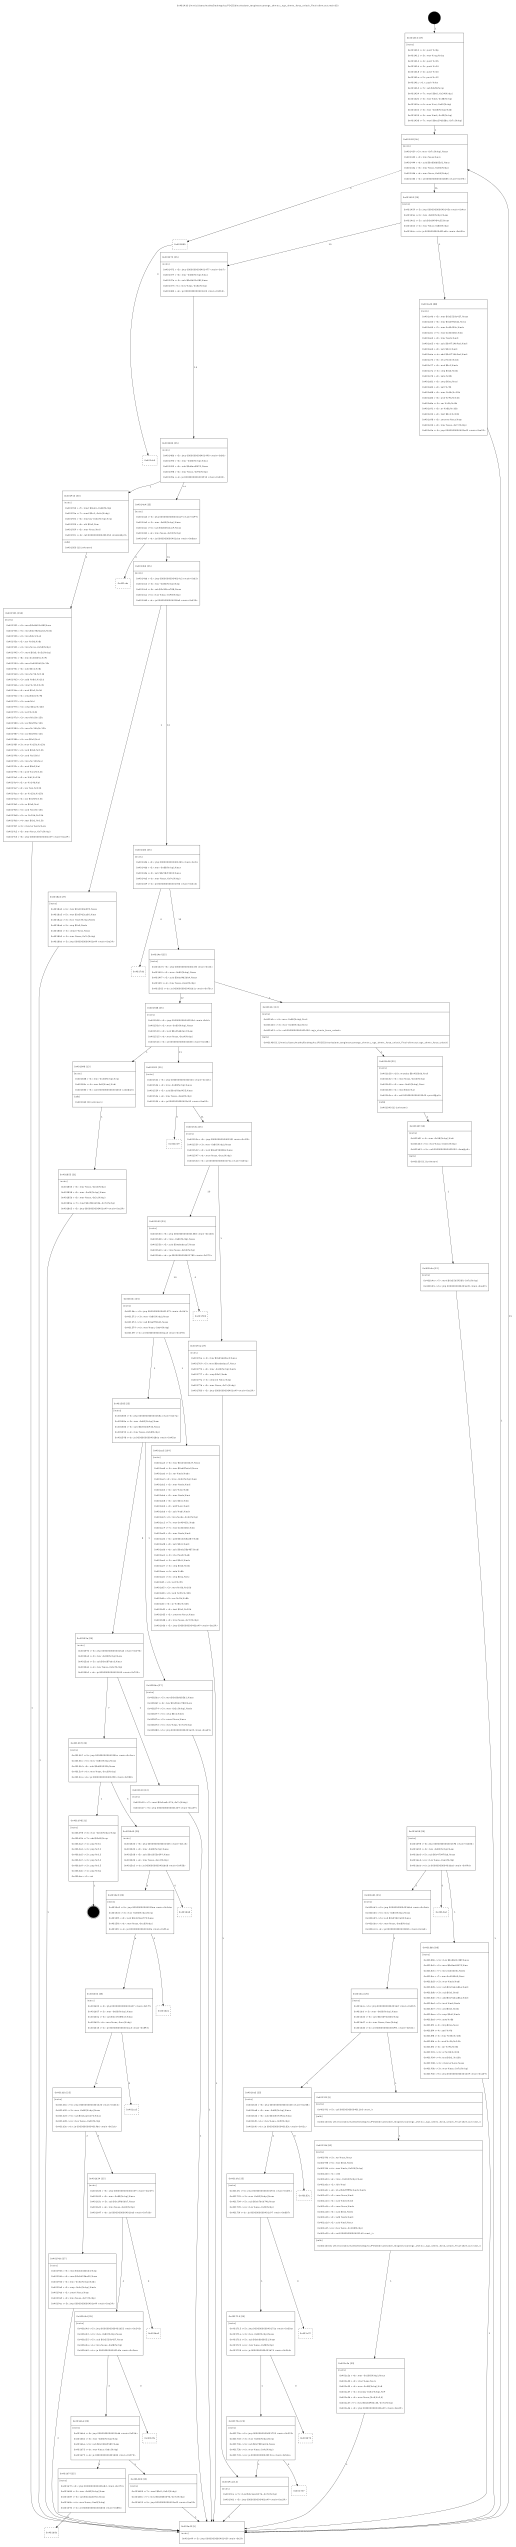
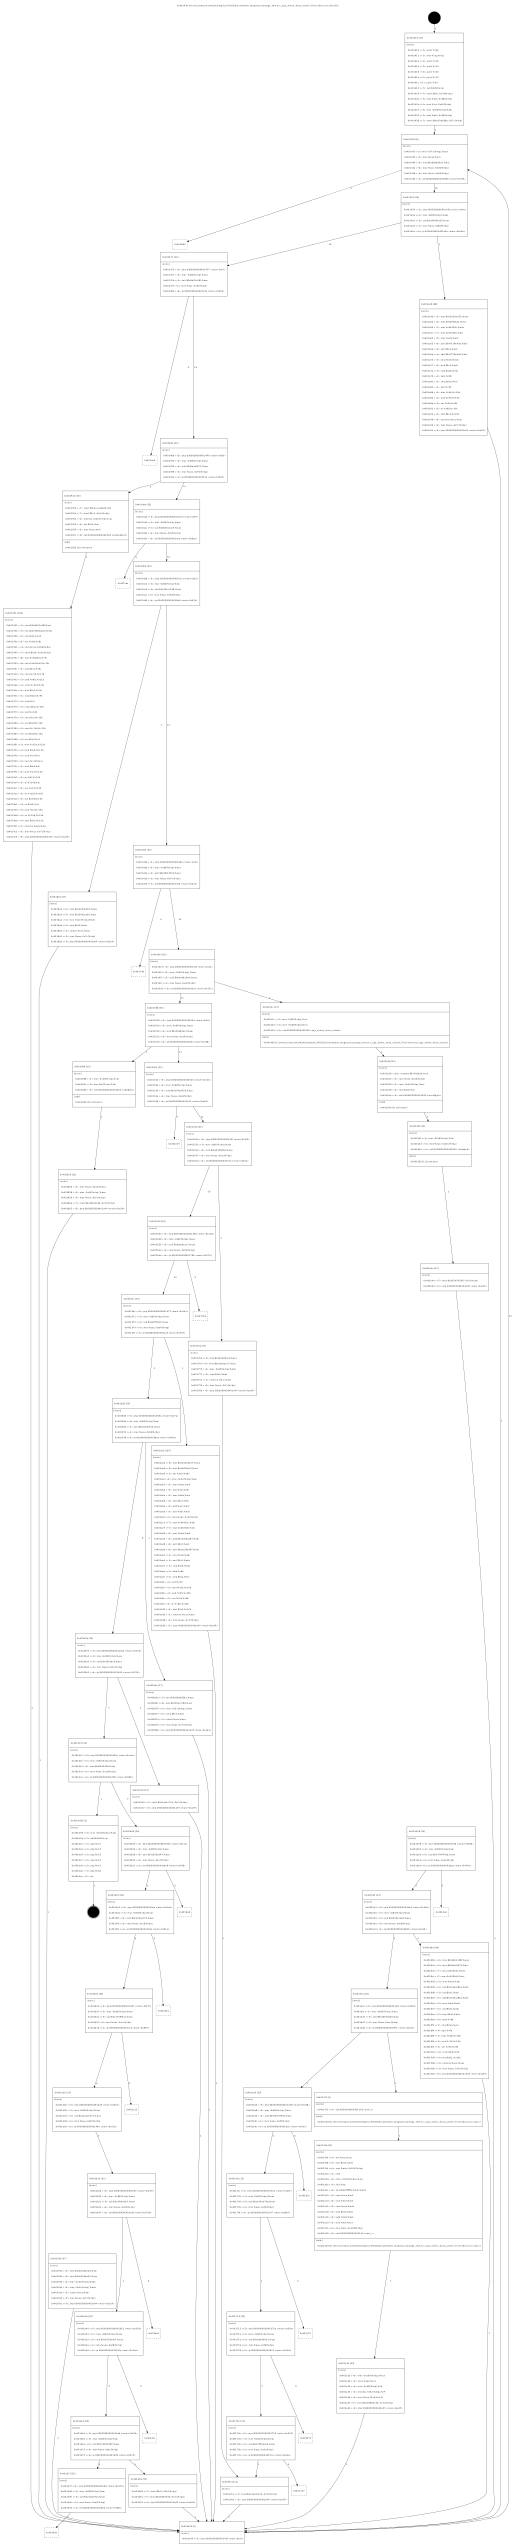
(131, 343) -> (170, 375)
(452, 1906) -> (417, 1939)
(84, 2192) -> none
